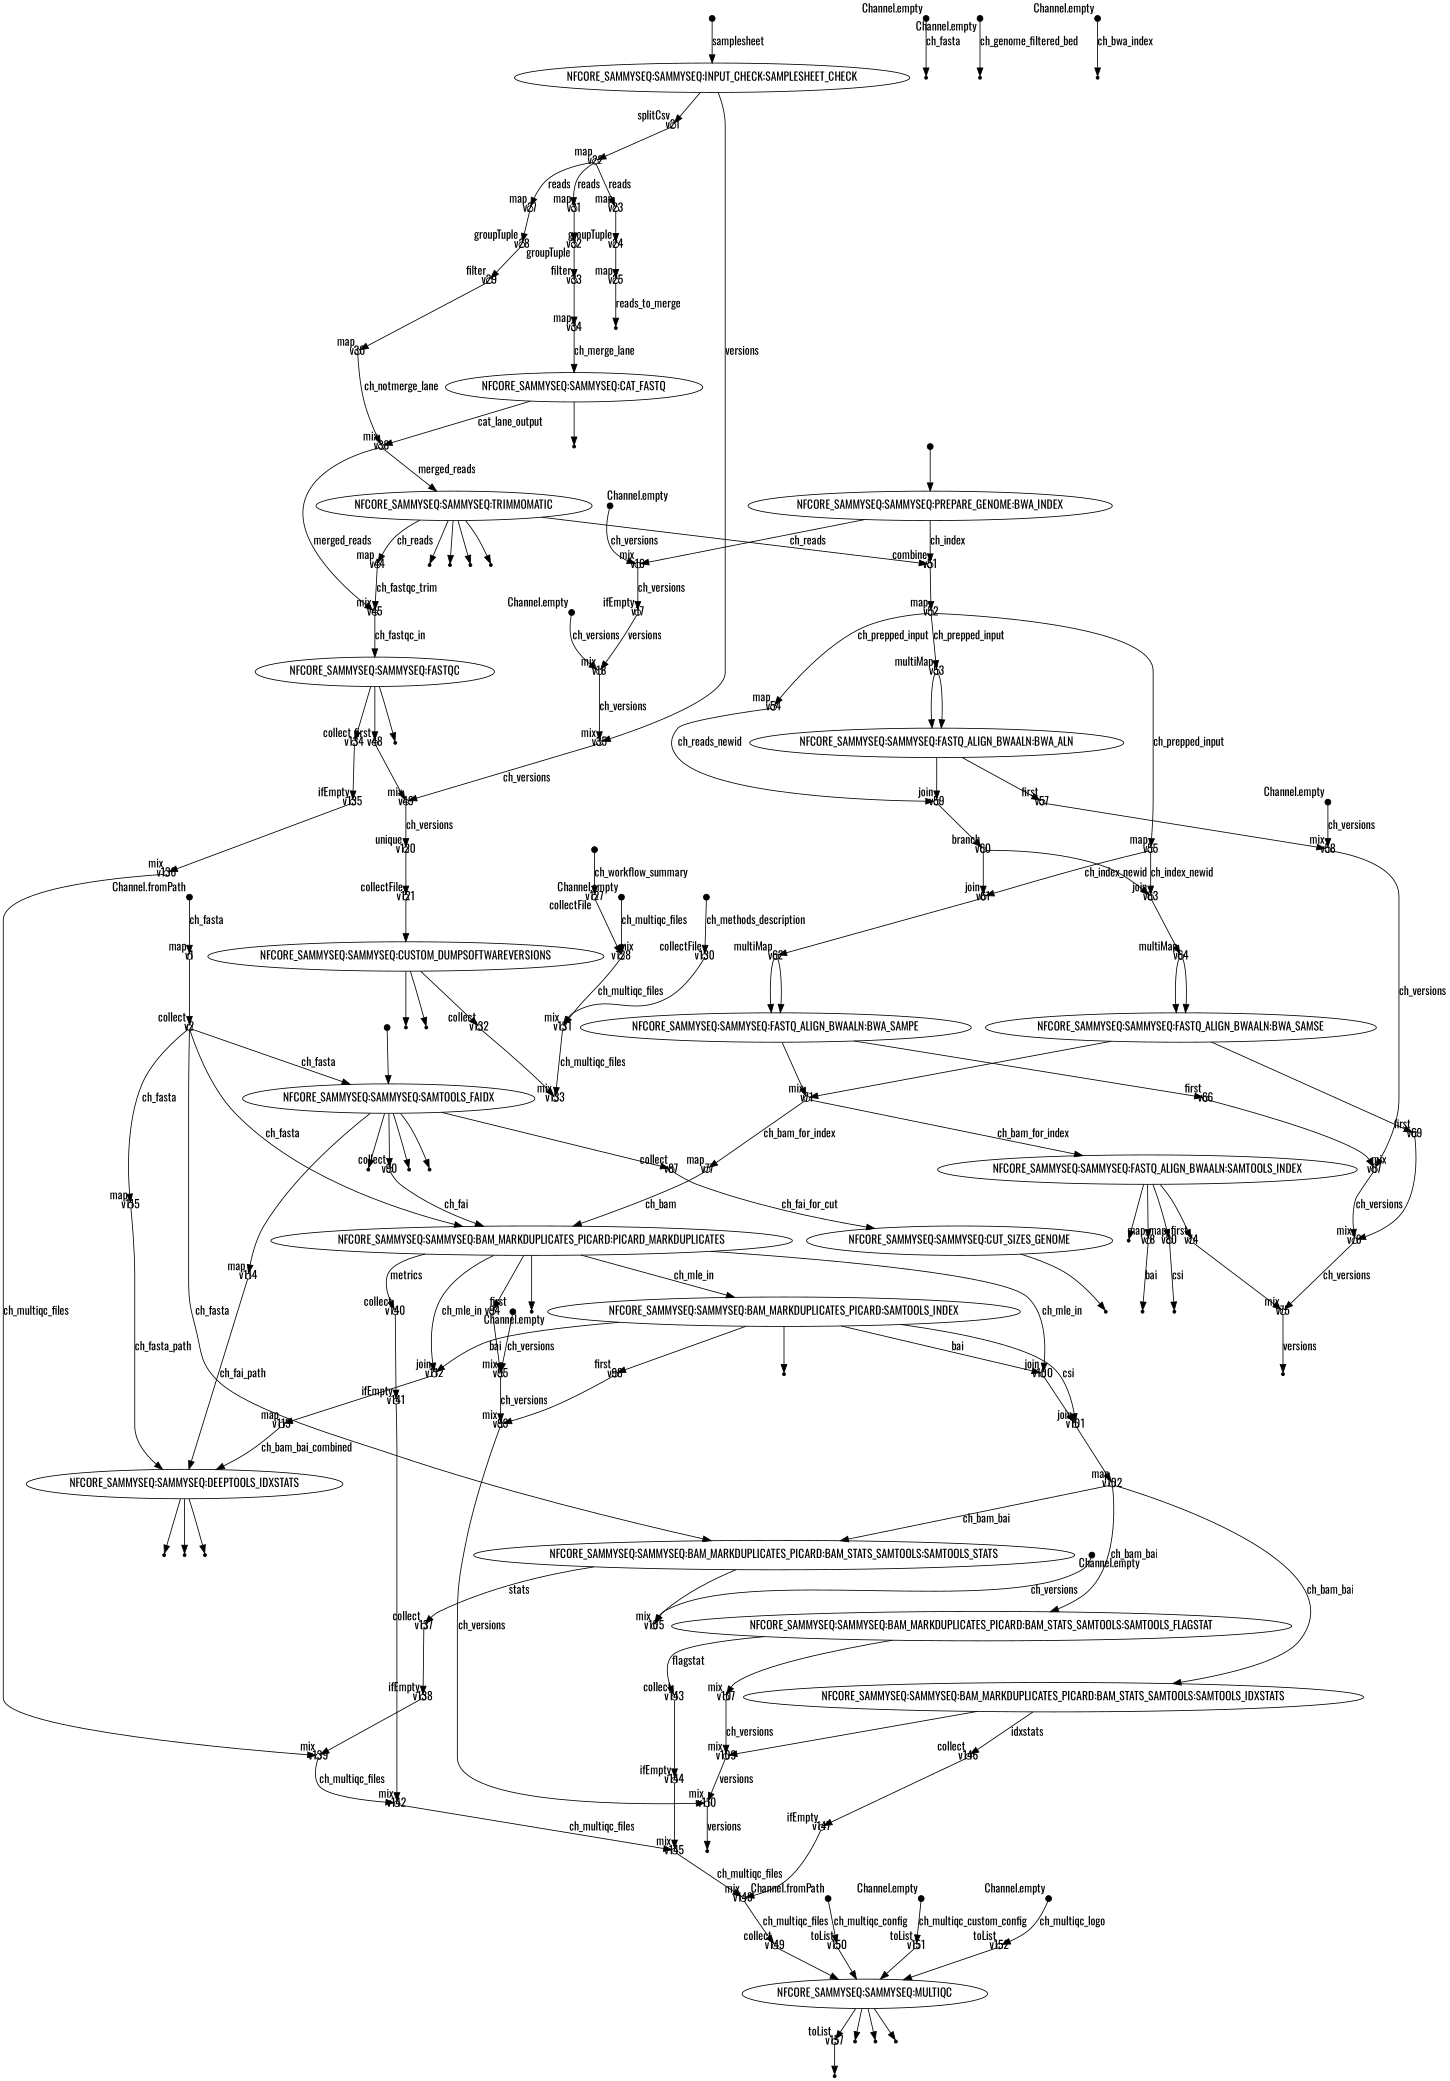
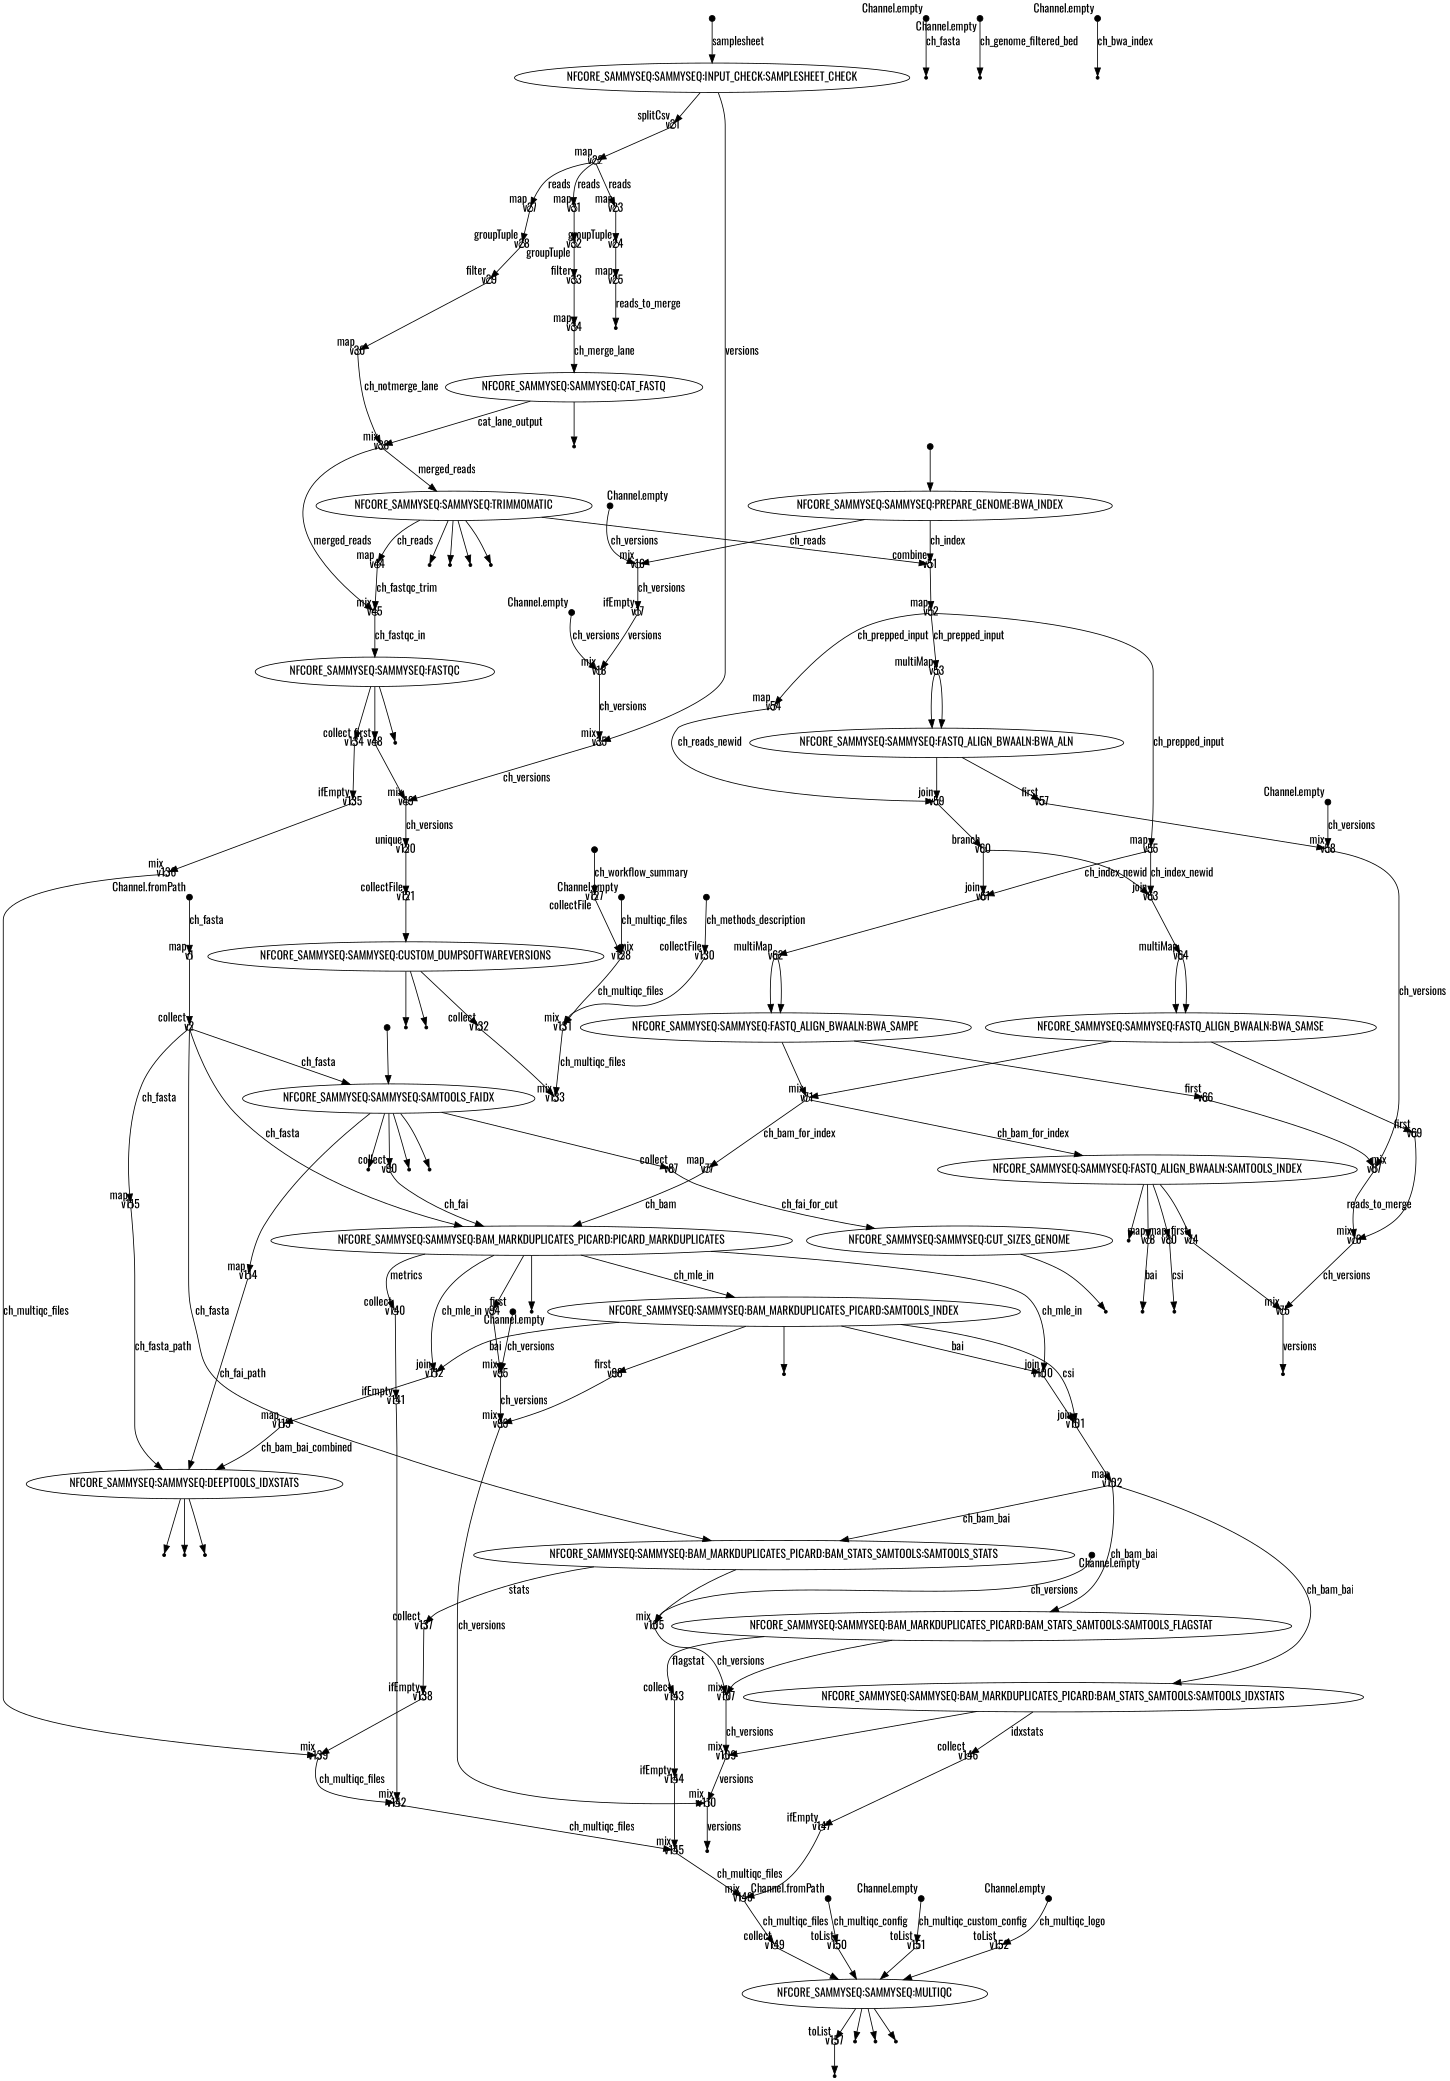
(1379, 1205) -> (1379, 1205)
none -> (701, 1651)
